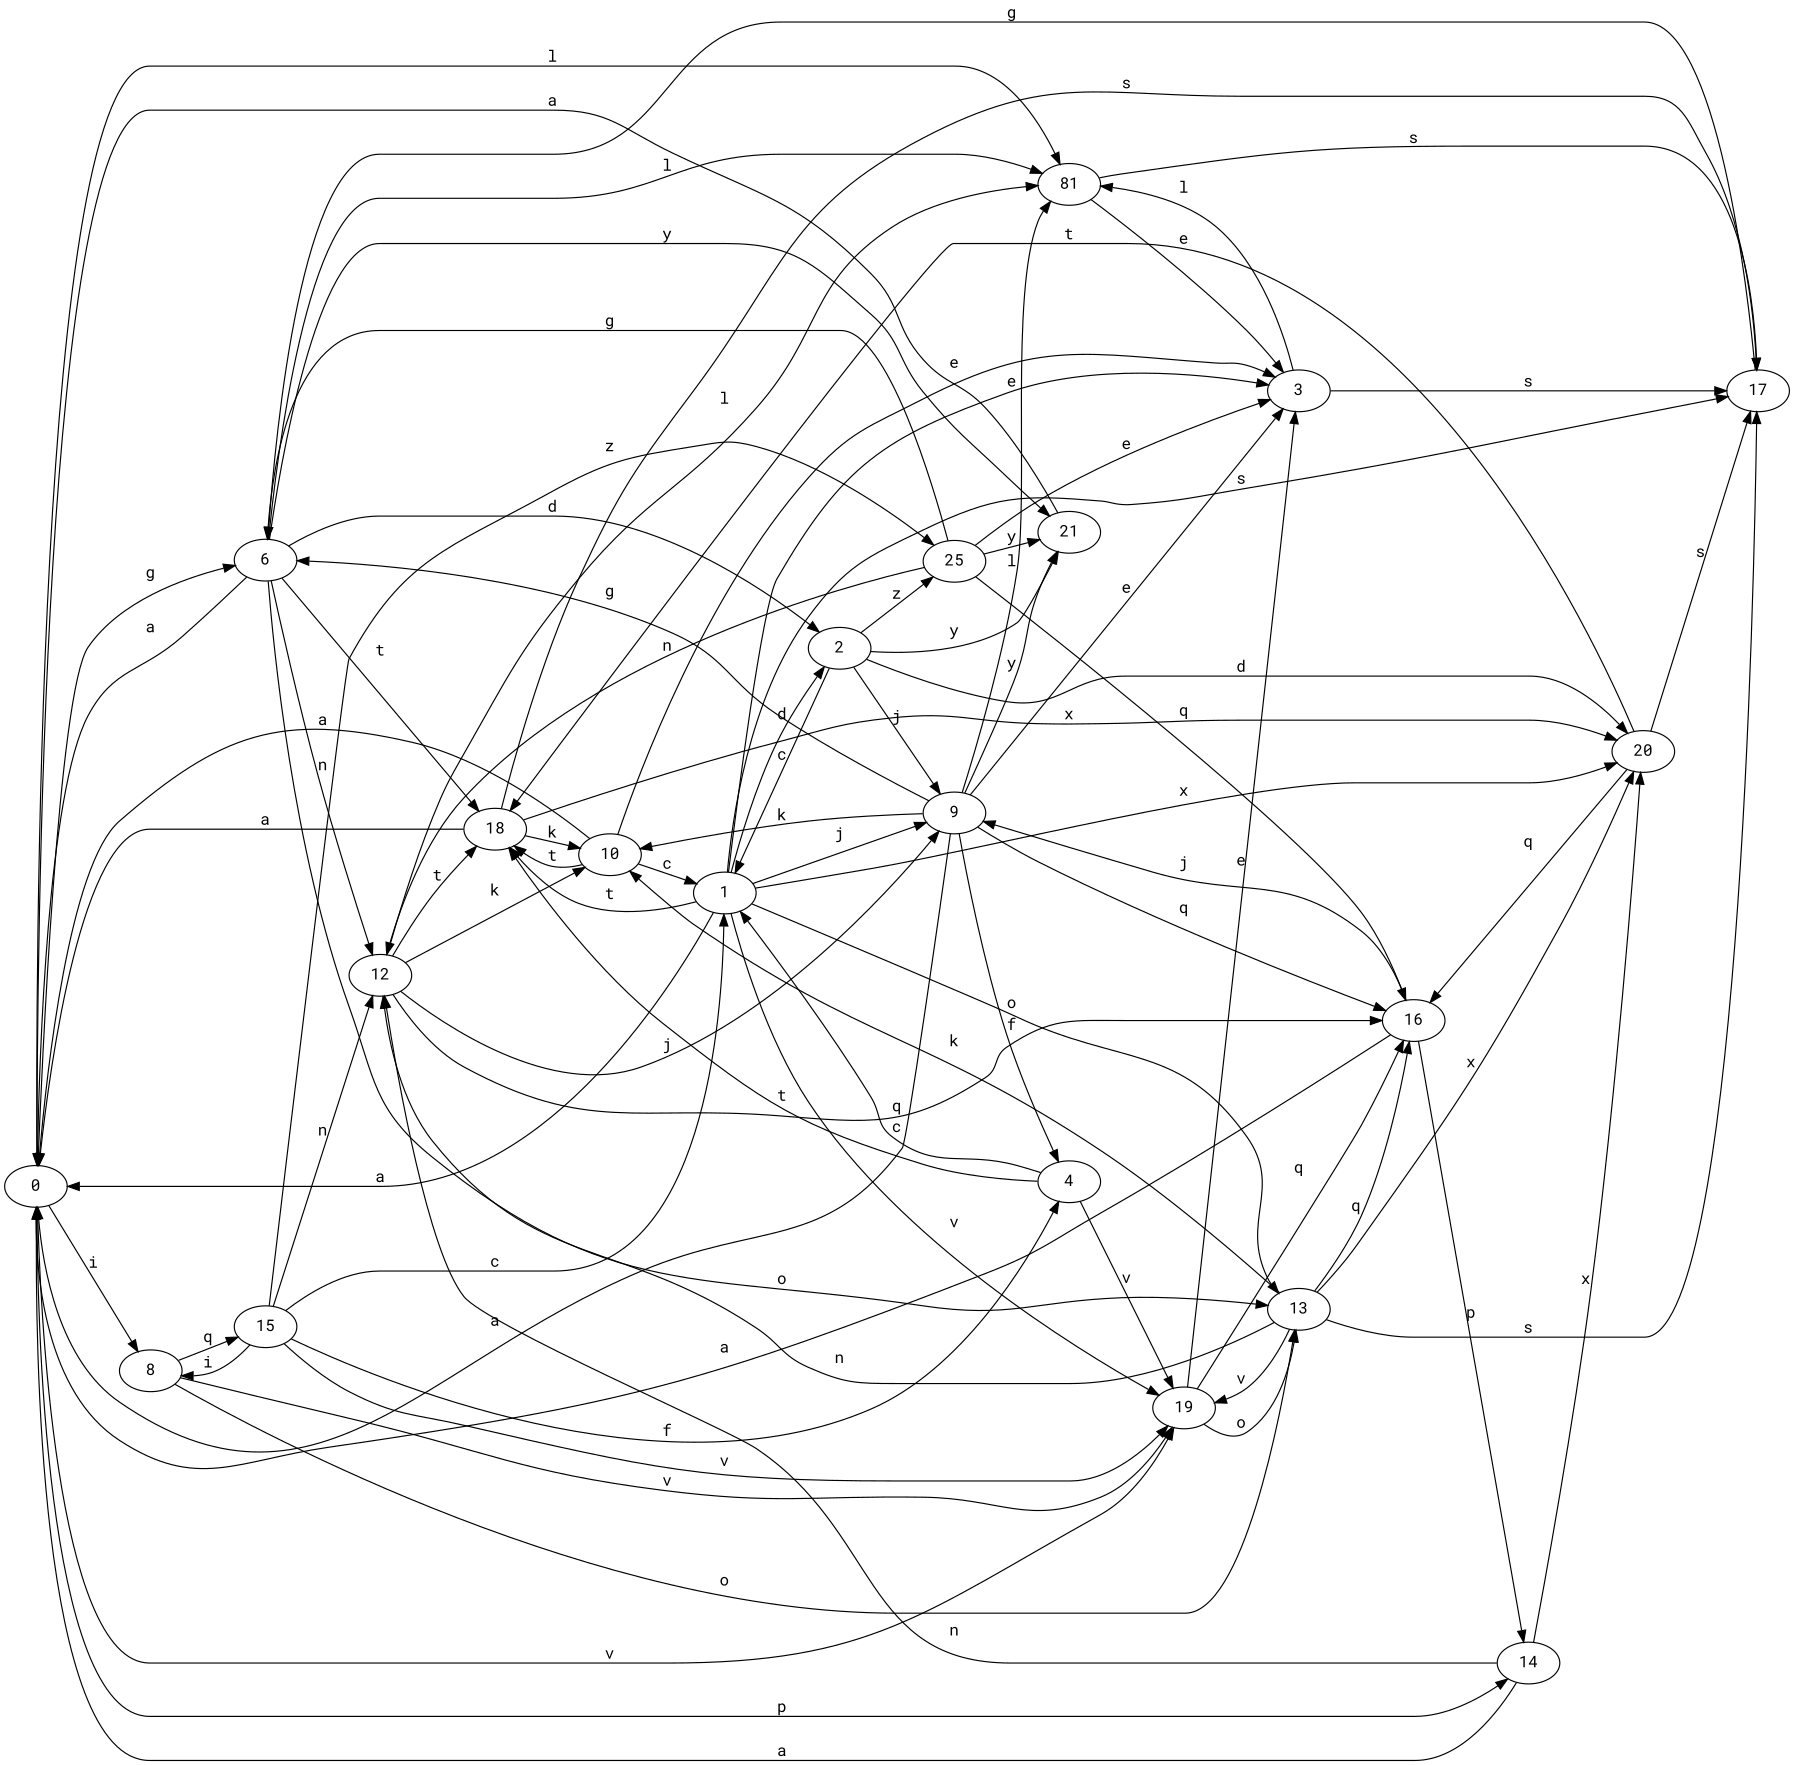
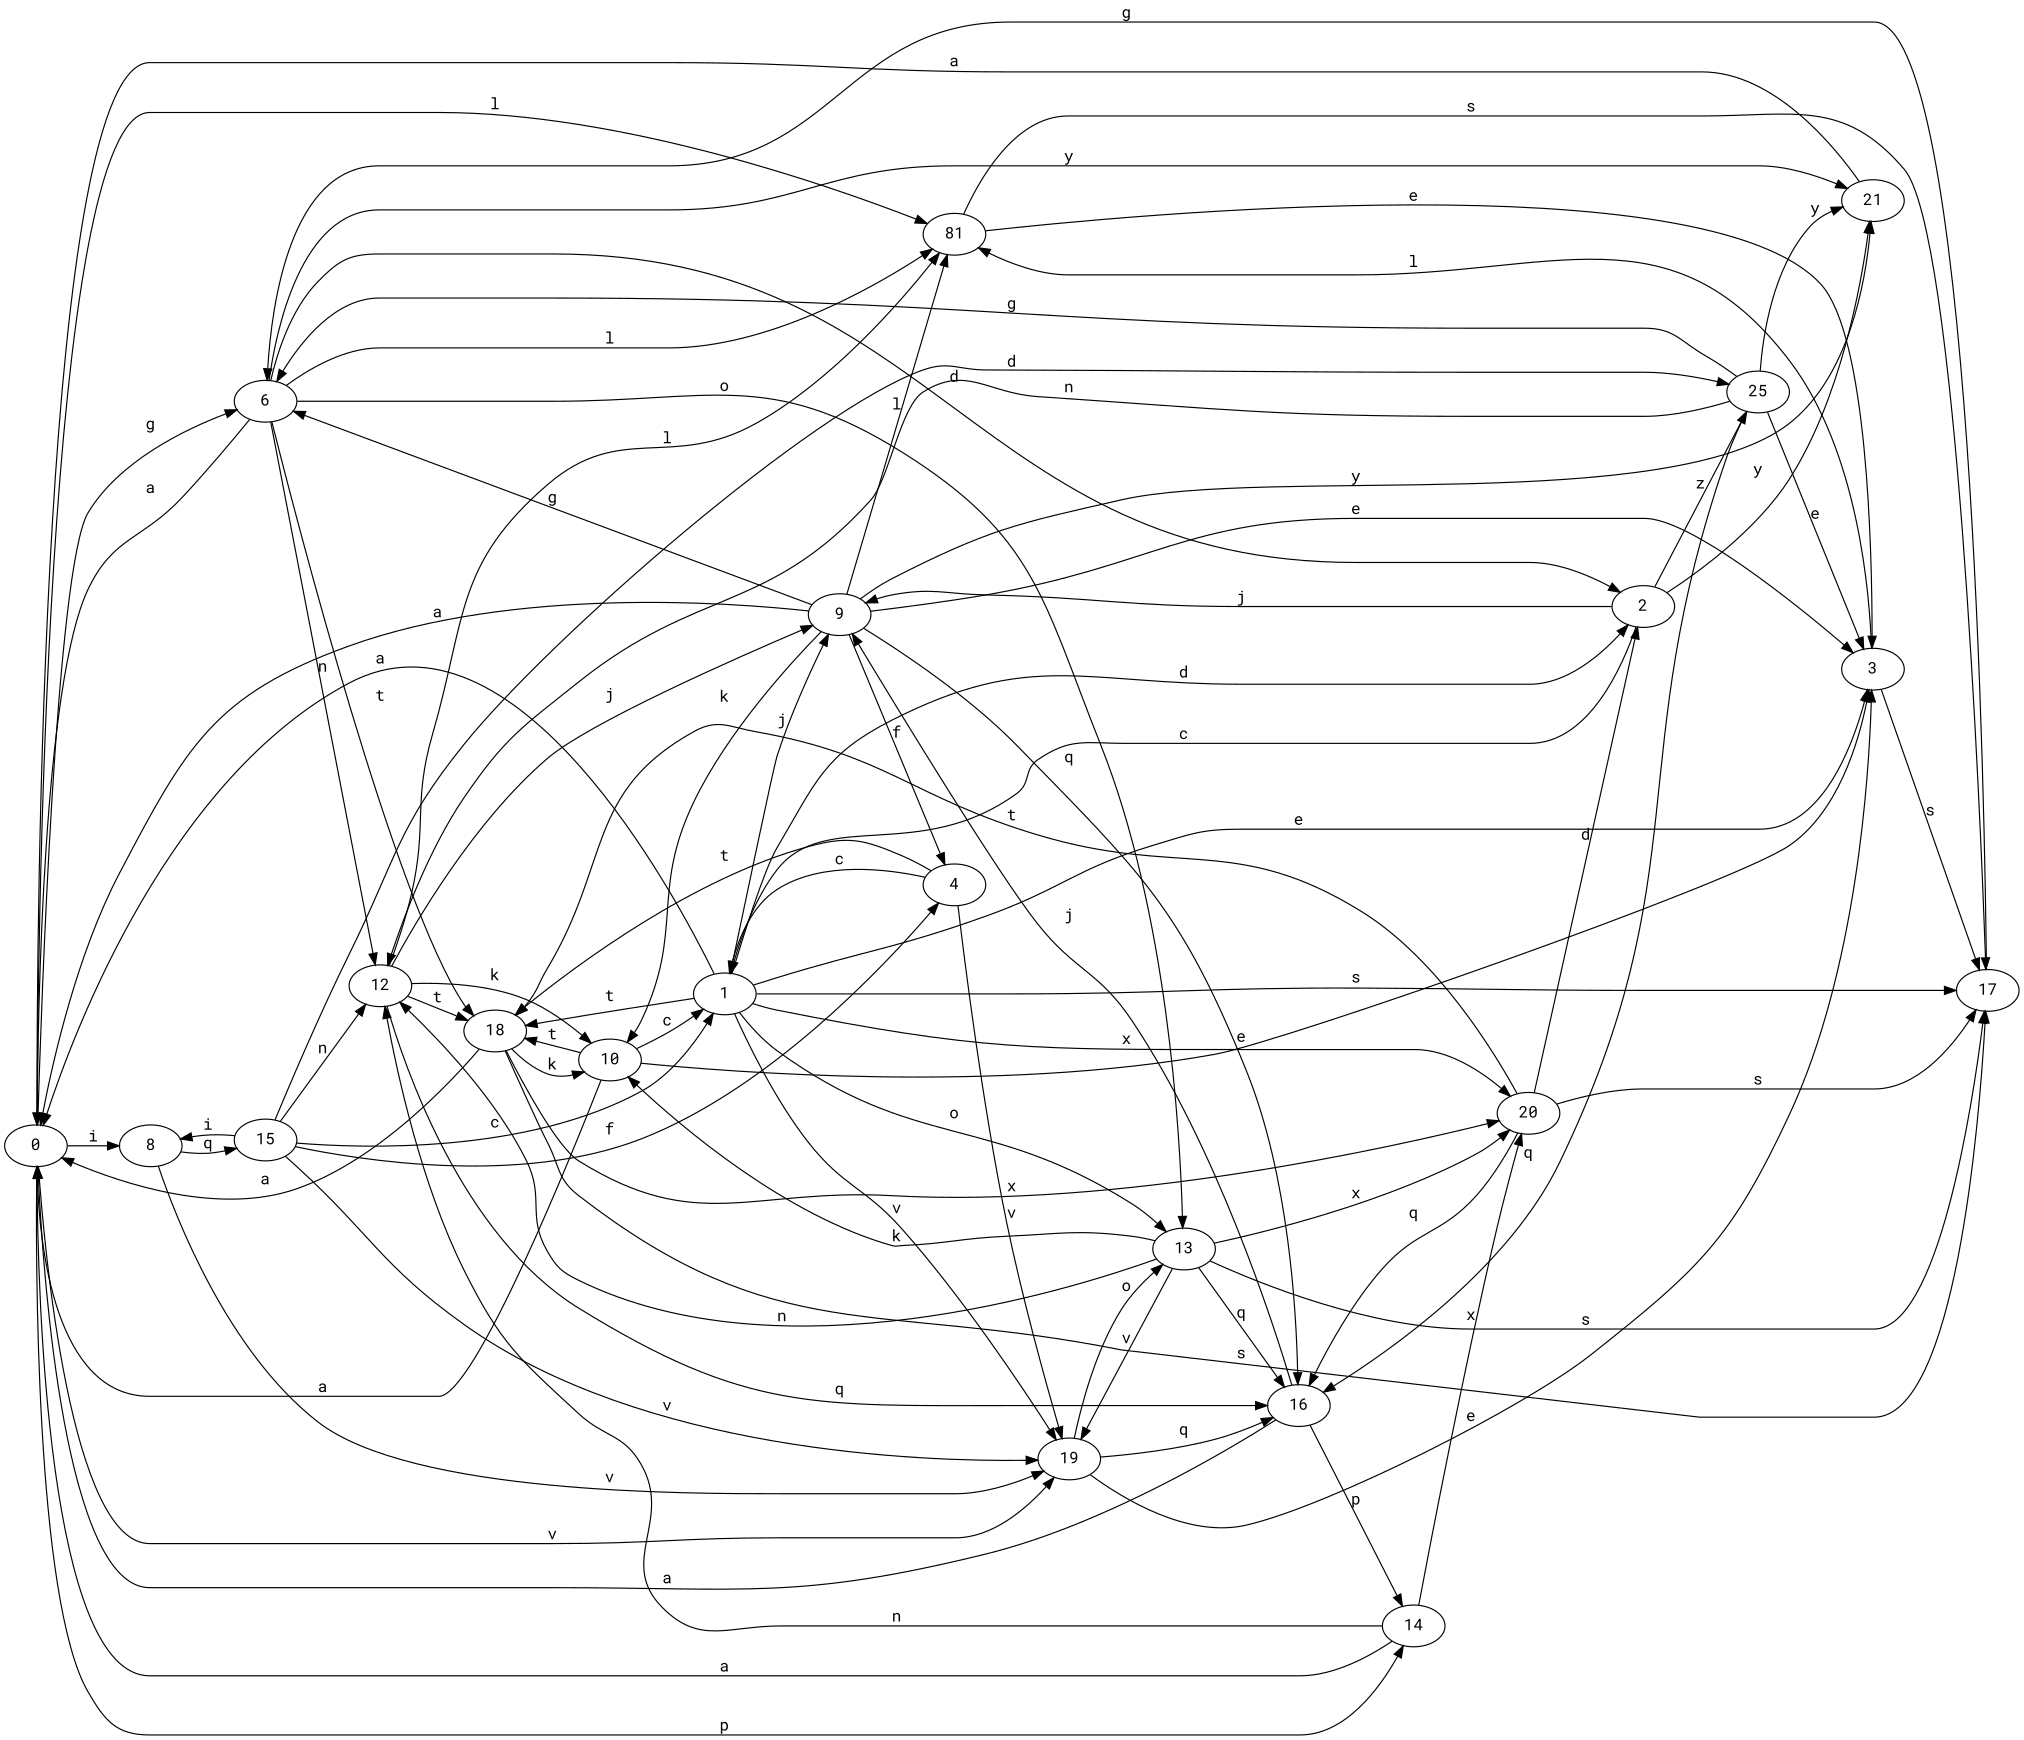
(610, 447) -> (1012, 362)
(1245, 676) -> (1585, 866)
(810, 1607) -> none
